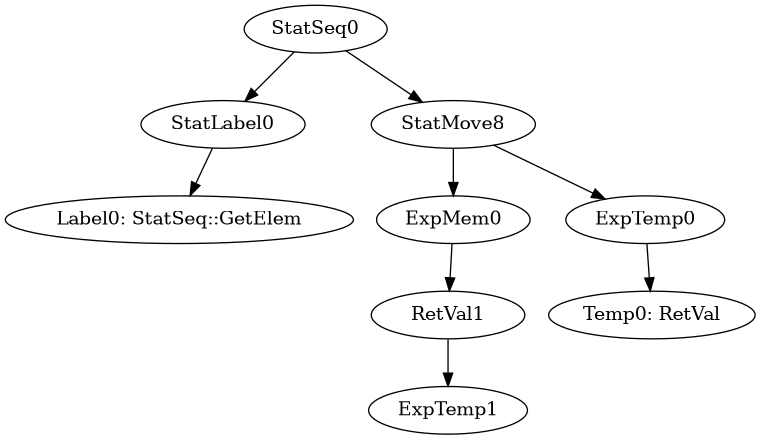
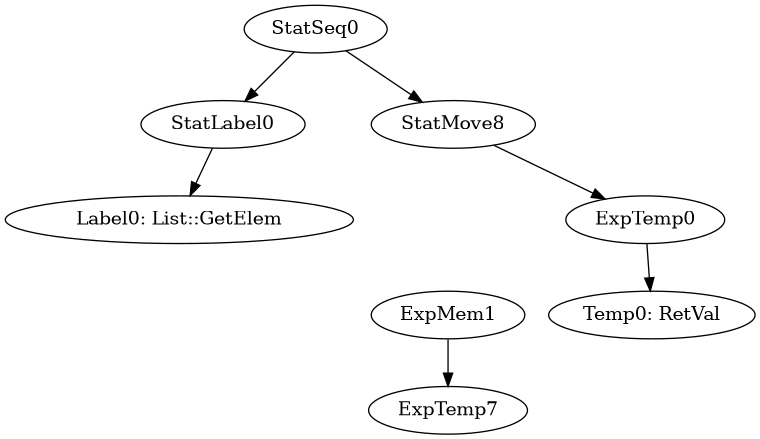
(179, 220) -> (179, 220)
(453, 220) -> none
(448, 315) -> (448, 315)
(448, 410) -> (448, 410)
